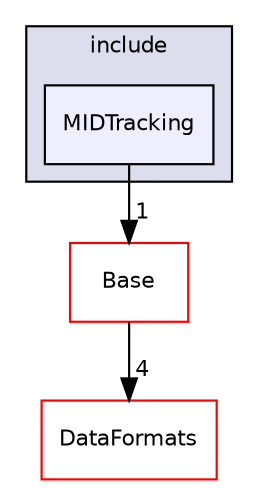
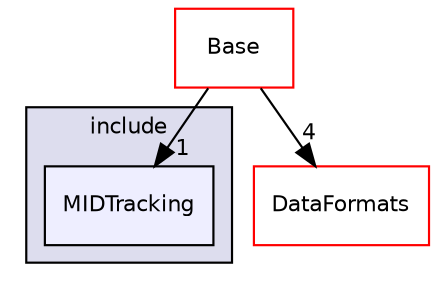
(129, 196) -> (186, 121)
